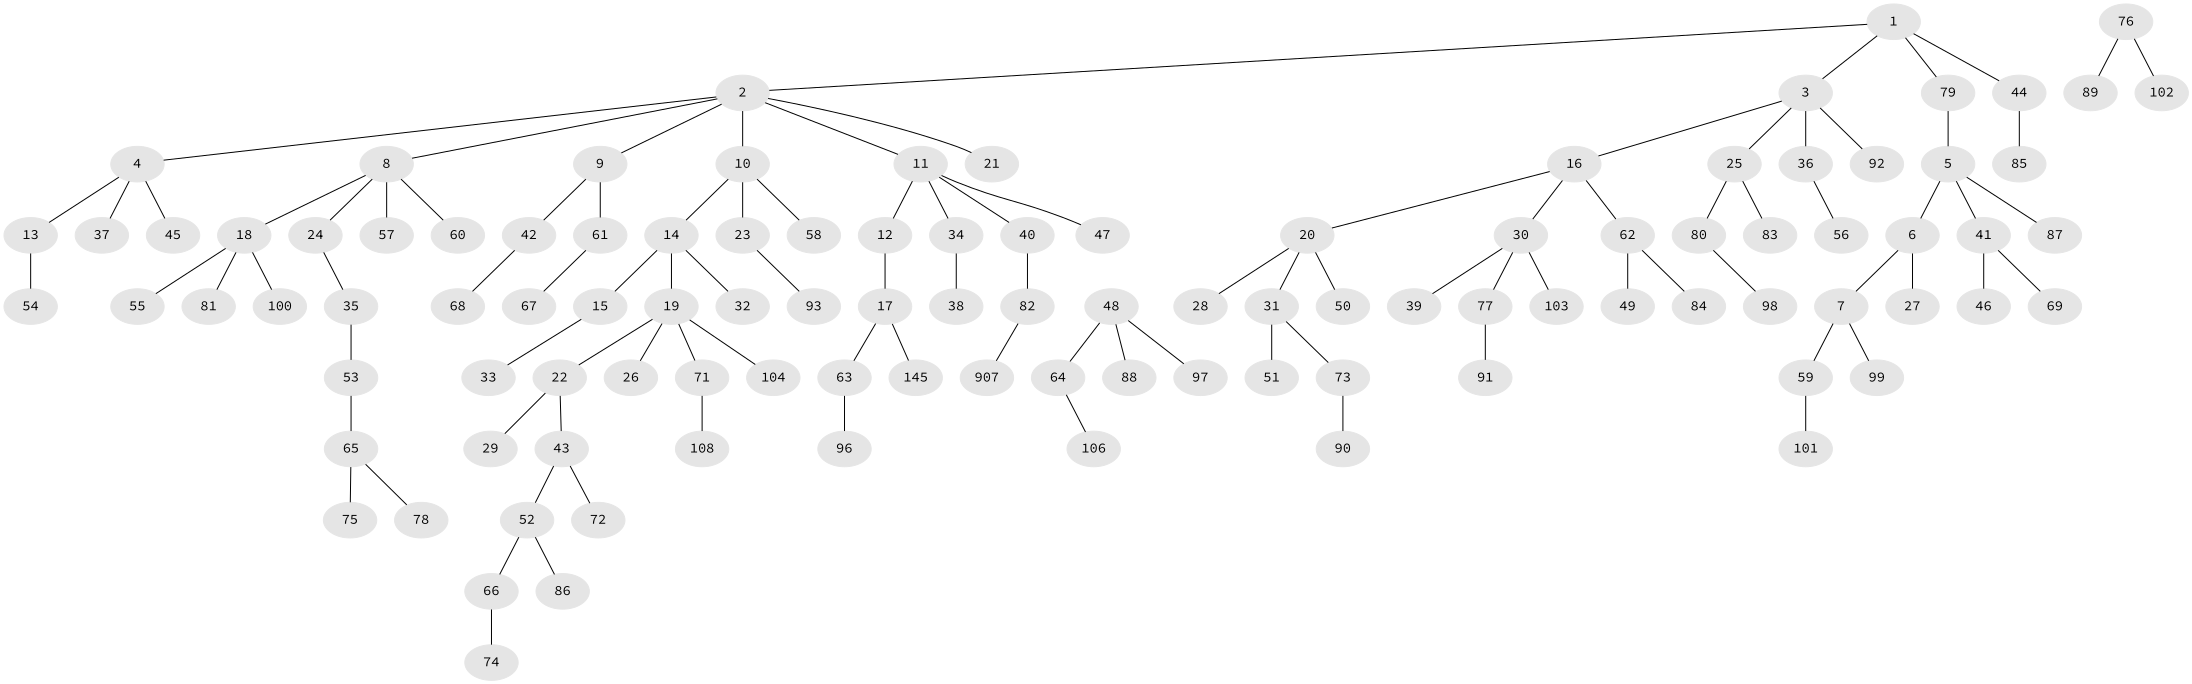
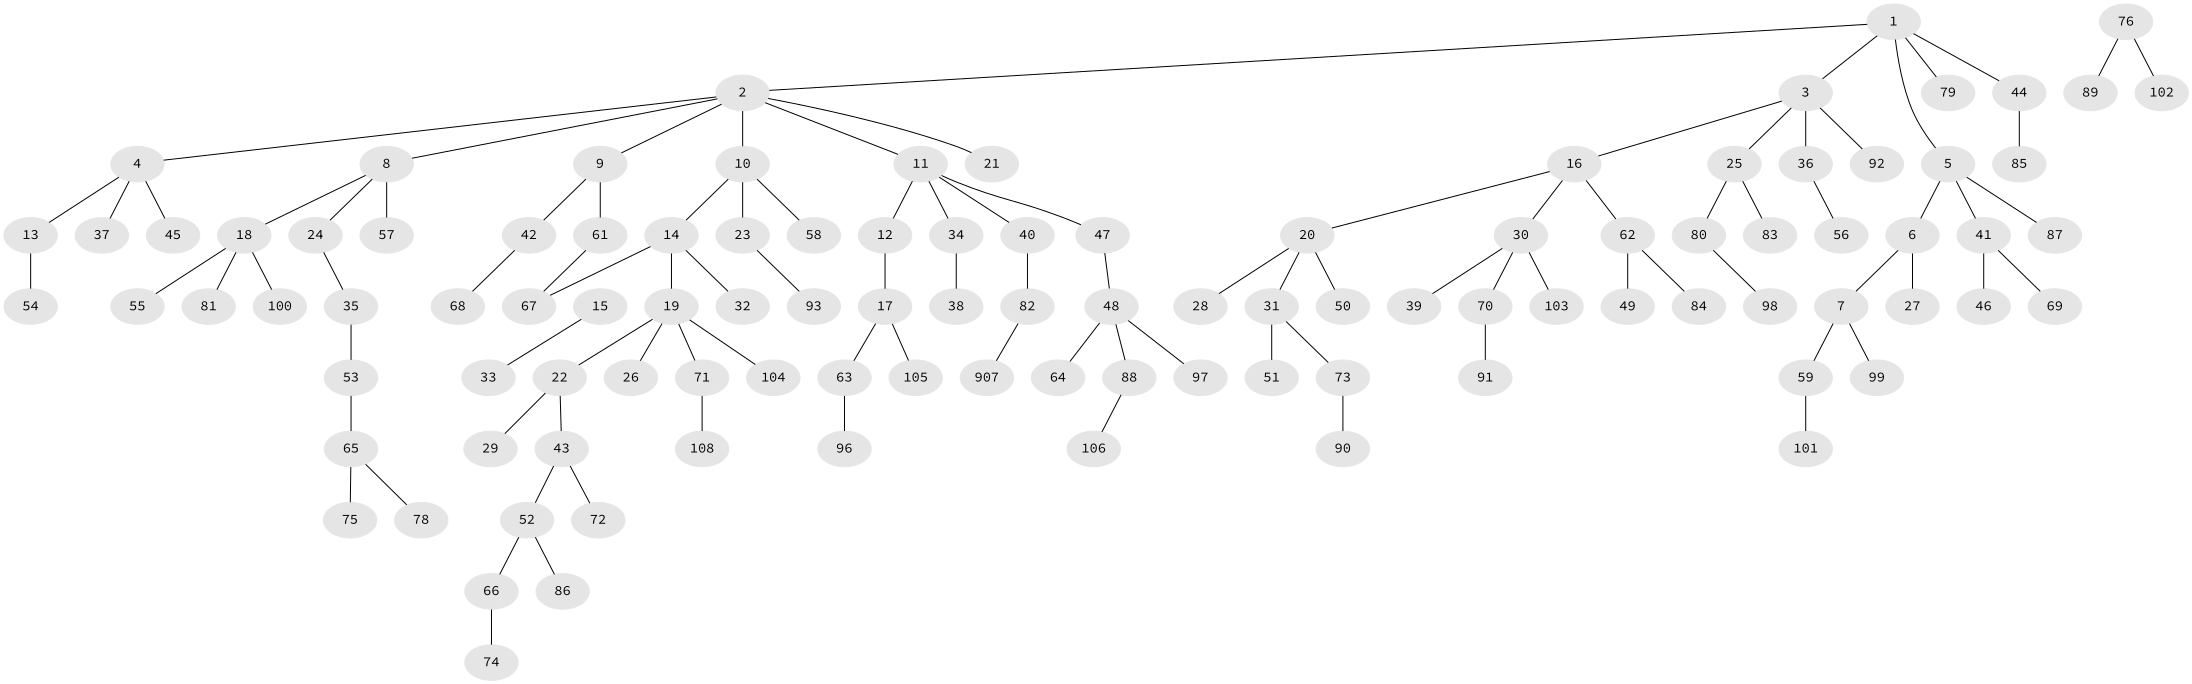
(1948, 129) -> (1907, 97)
(458, 235) -> none
(636, 271) -> (600, 271)
none -> (1107, 271)
(1485, 307) -> (1485, 307)
(916, 378) -> (916, 378)
(1076, 413) -> (1111, 413)
